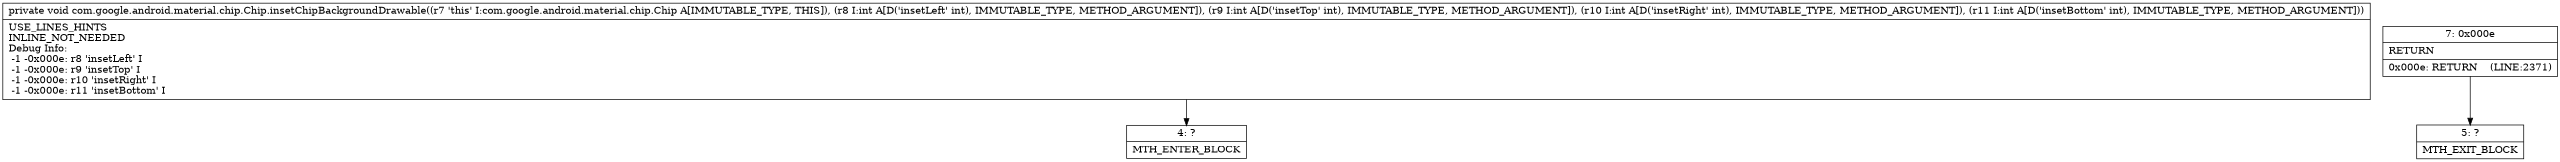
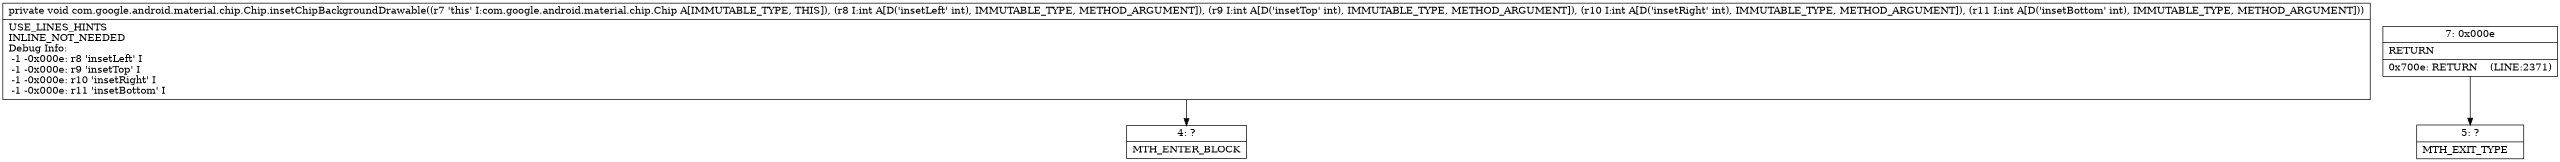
(2470, 68) -> (2470, 68)
(2470, 150) -> (2465, 150)
